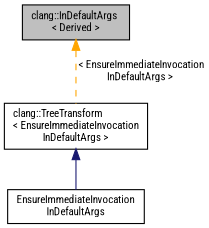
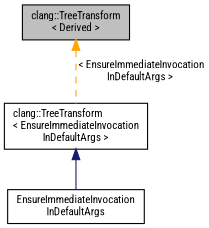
(76, 22) -> (76, 22)
